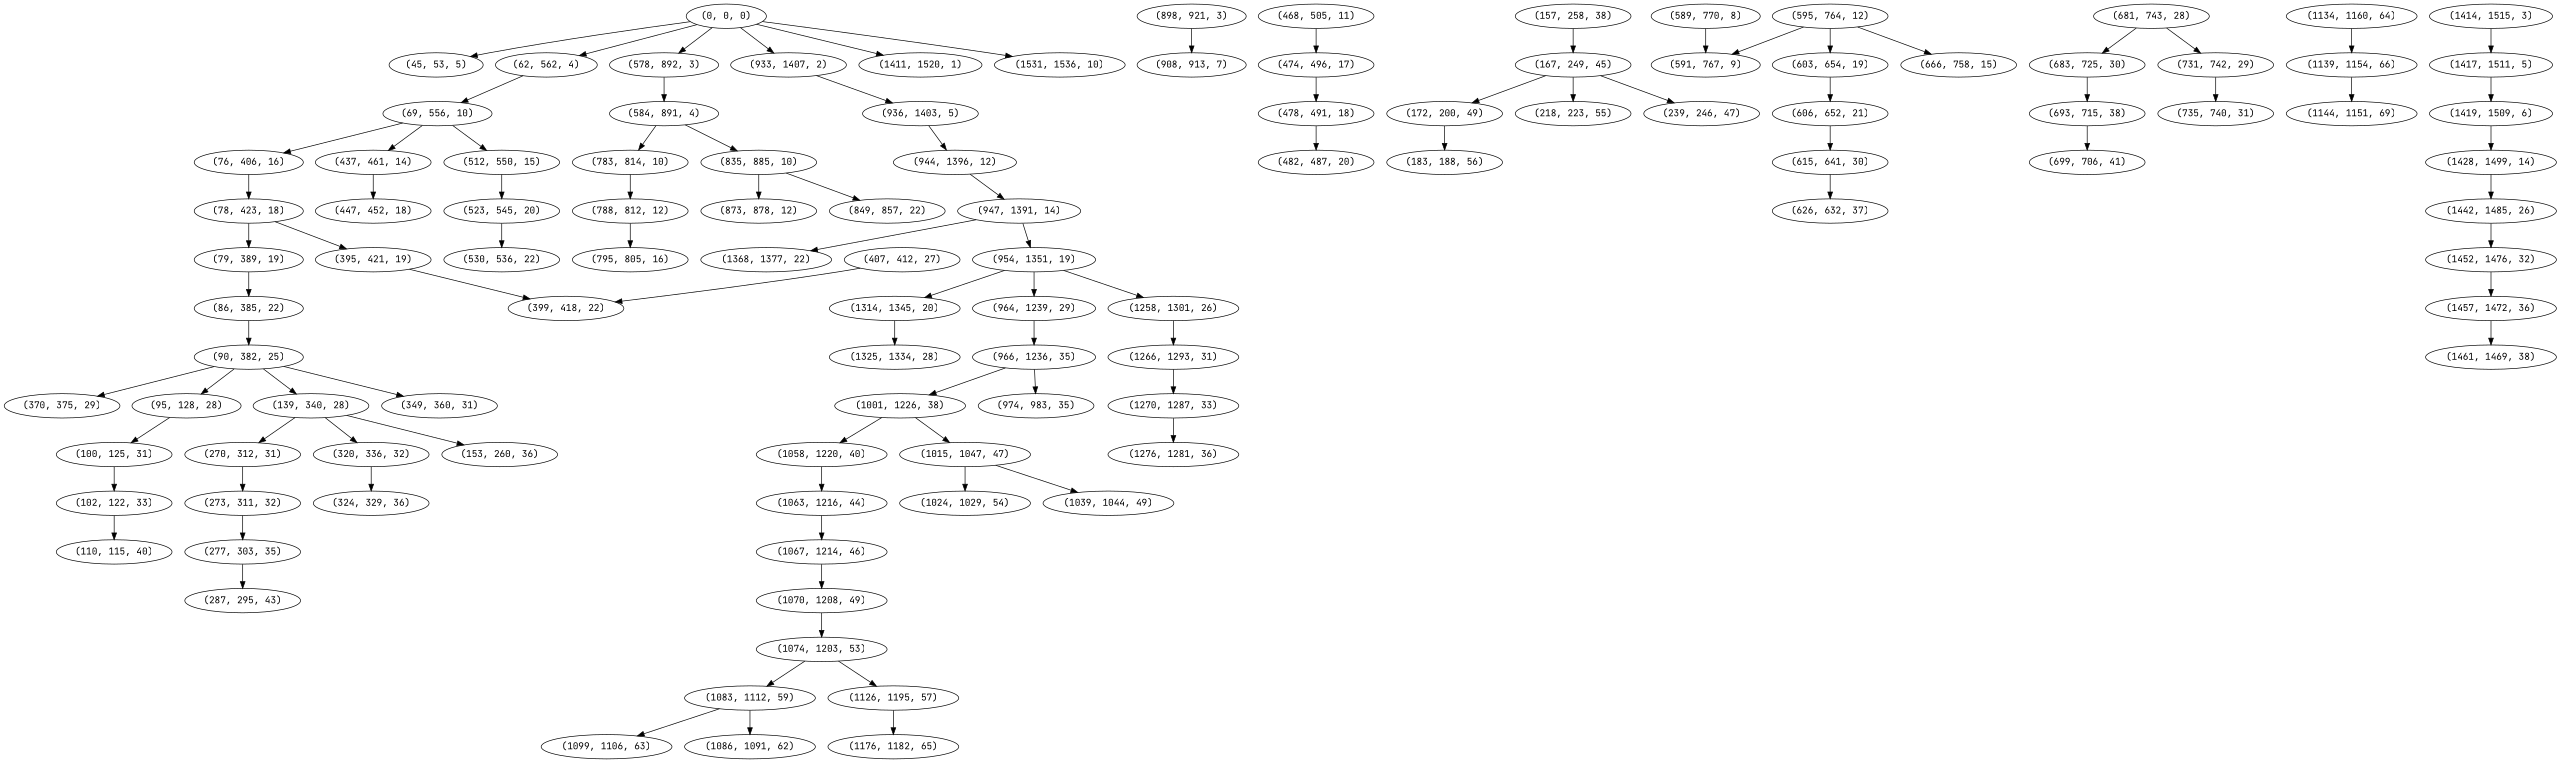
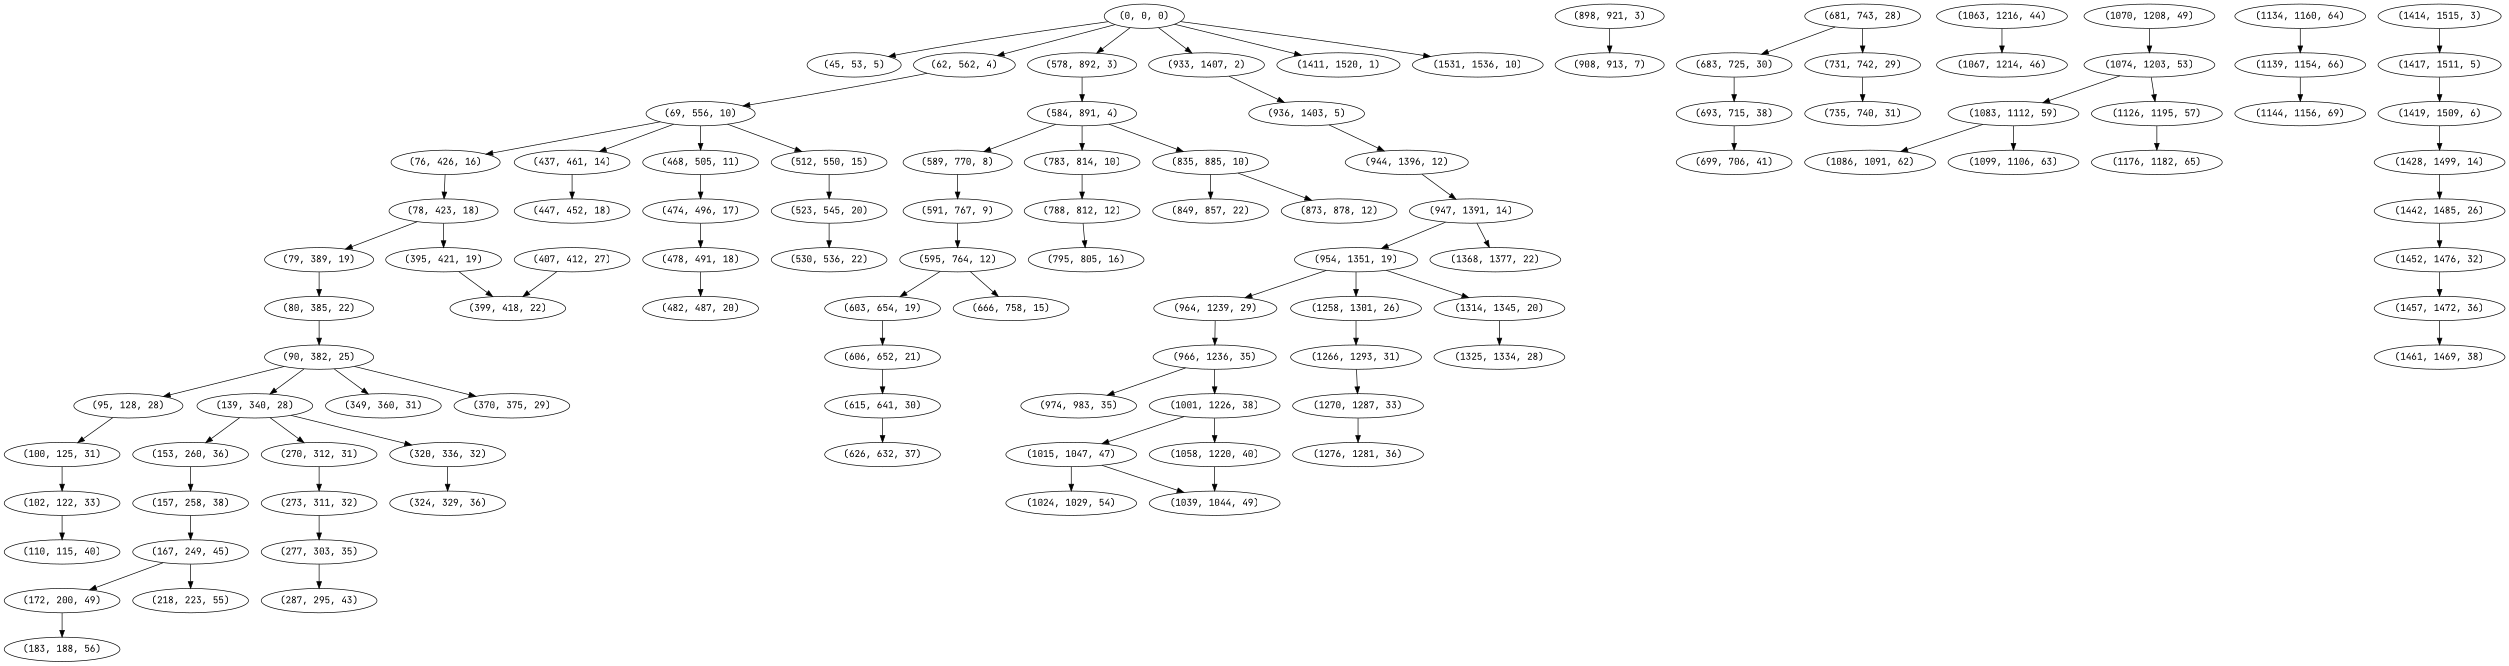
(1771, 39) -> (958, 232)
(1702, 114) -> none
(2352, 114) -> (2300, 114)
none -> (701, 135)
none -> (1023, 137)
(249, 162) -> (446, 162)
(249, 308) -> (319, 308)
none -> (191, 476)
(822, 476) -> (1215, 476)
(822, 573) -> none
